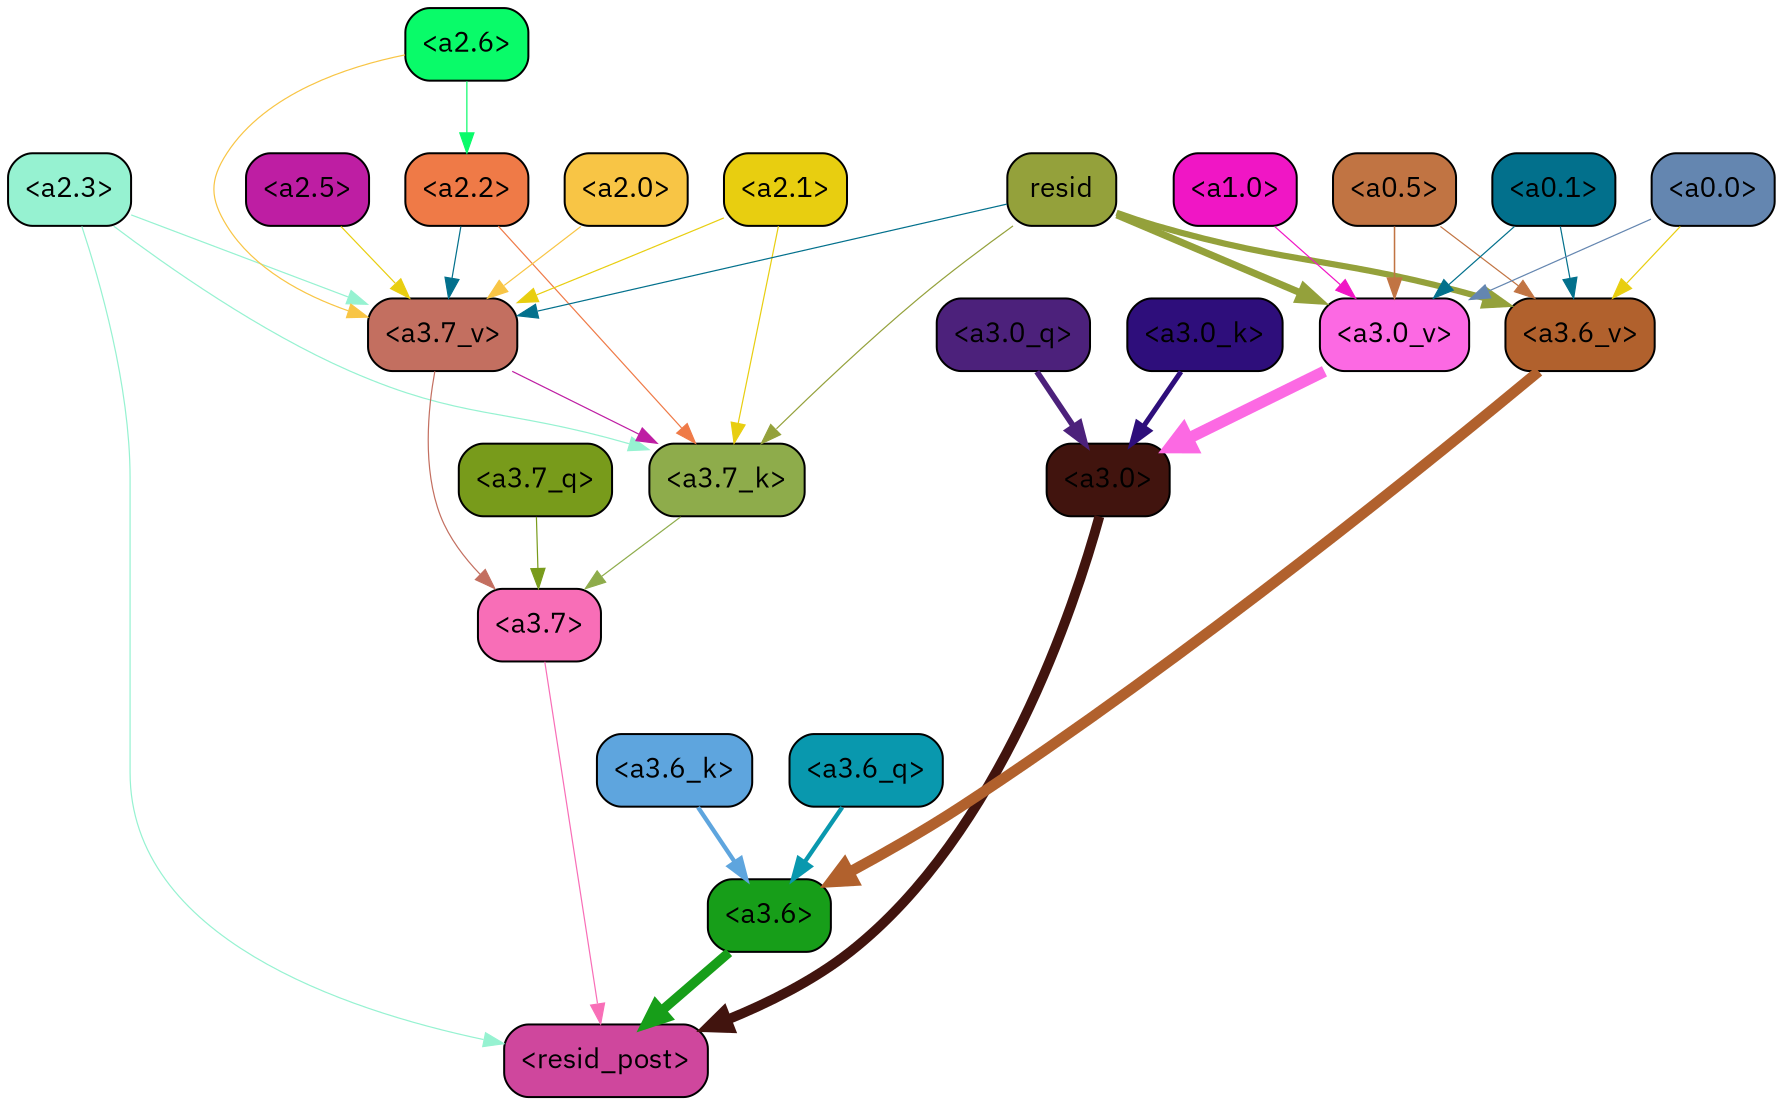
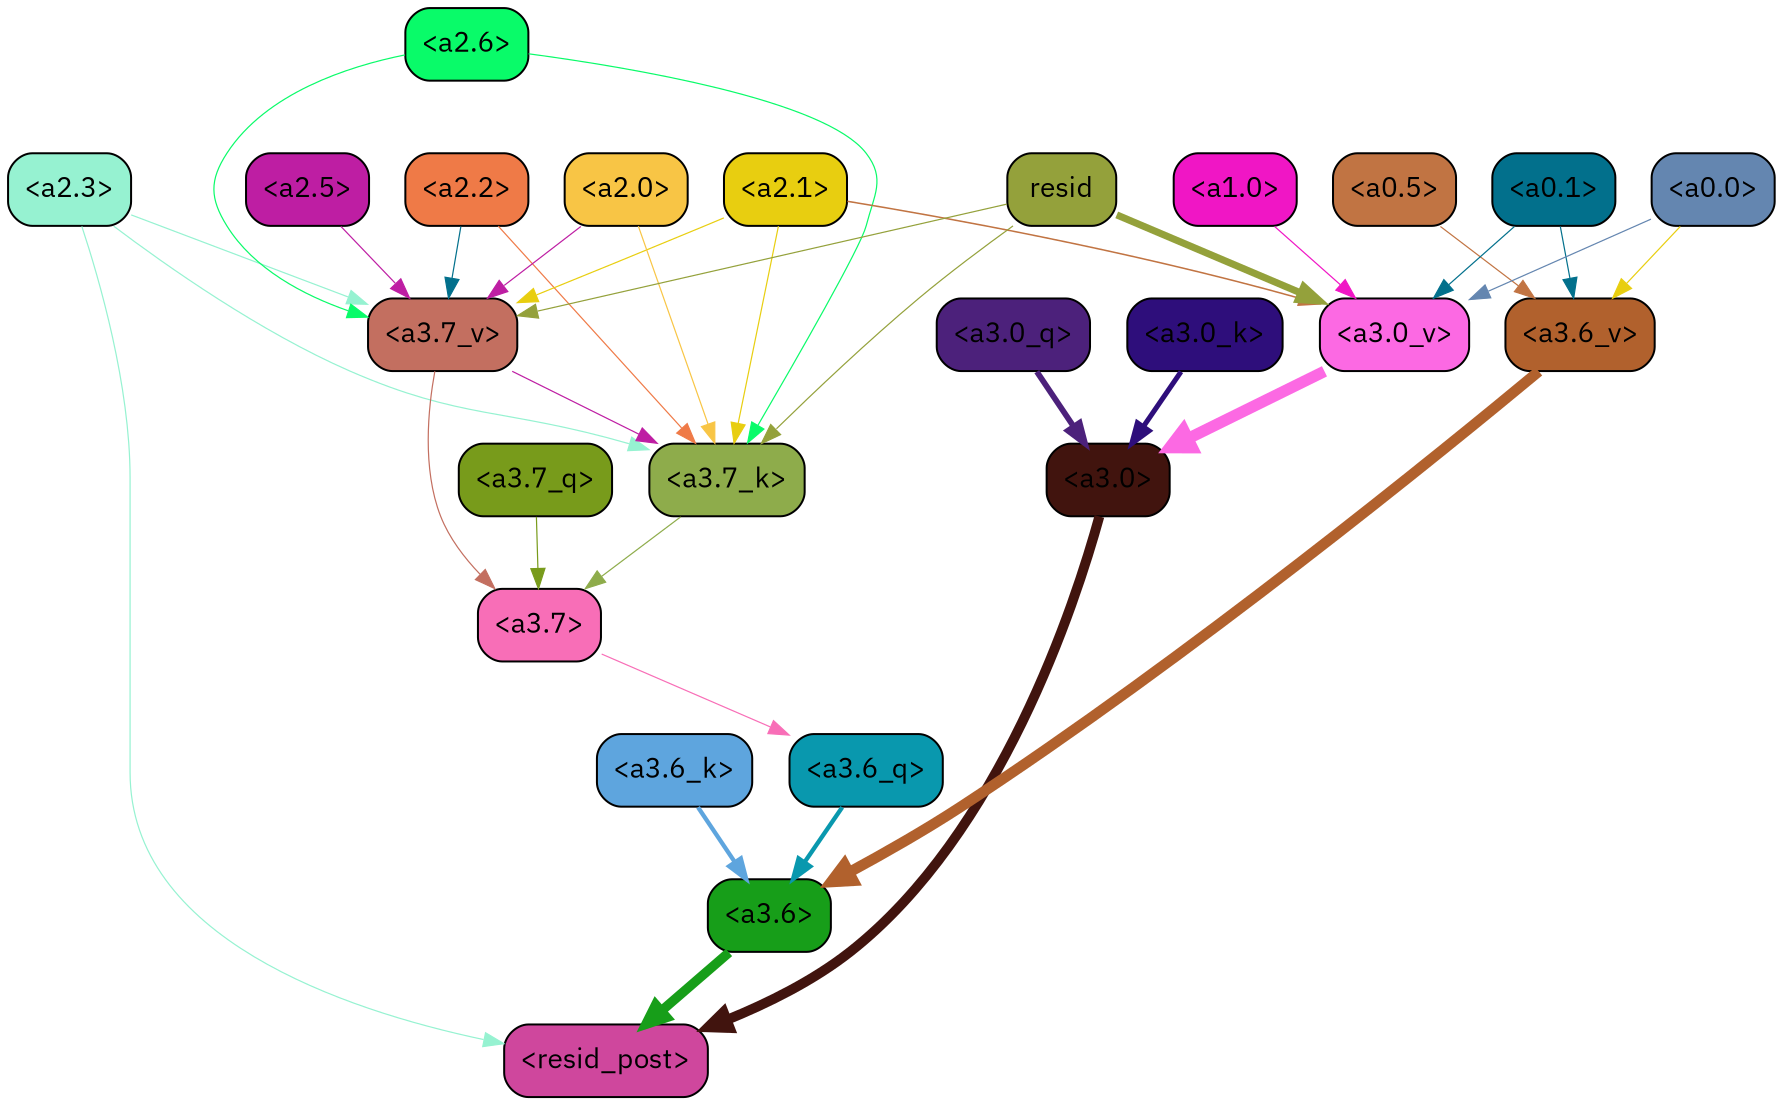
(467, 107) -> (846, 136)
(222, 162) -> (222, 162)
(796, 252) -> (796, 252)
(1395, 252) -> (1075, 244)
(368, 255) -> (368, 255)
(1282, 255) -> none
(543, 256) -> (543, 256)
none -> (673, 325)
(571, 833) -> (686, 691)
